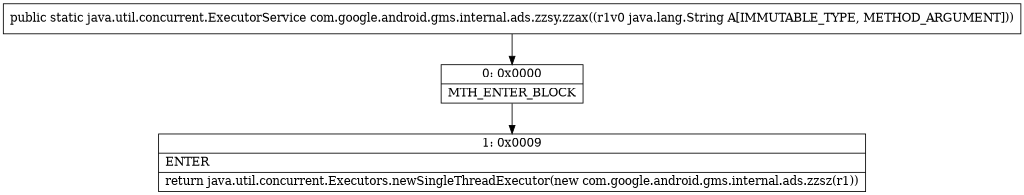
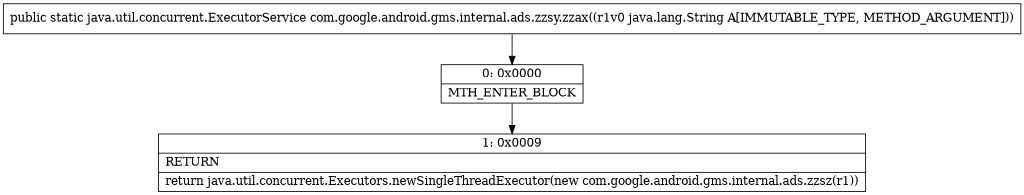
(187, 162) -> (192, 162)
